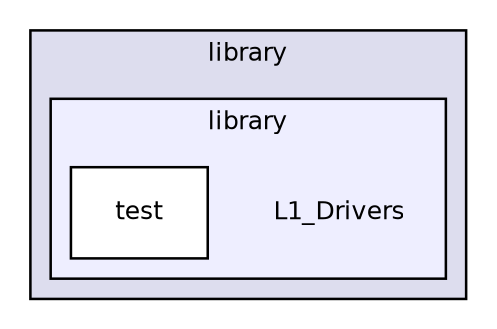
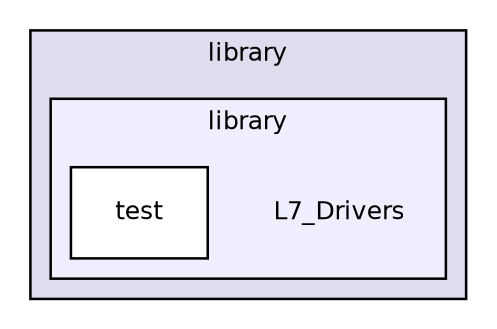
(339, 213) -> (339, 213)
